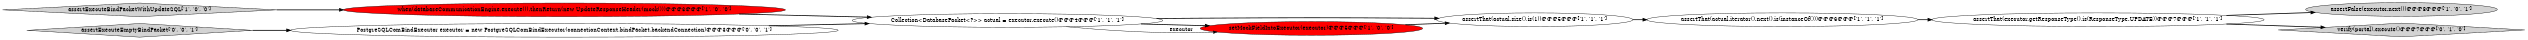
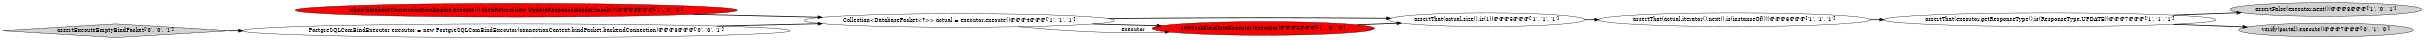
(140, 10) -> none
(2401, 30) -> (2326, 30)
